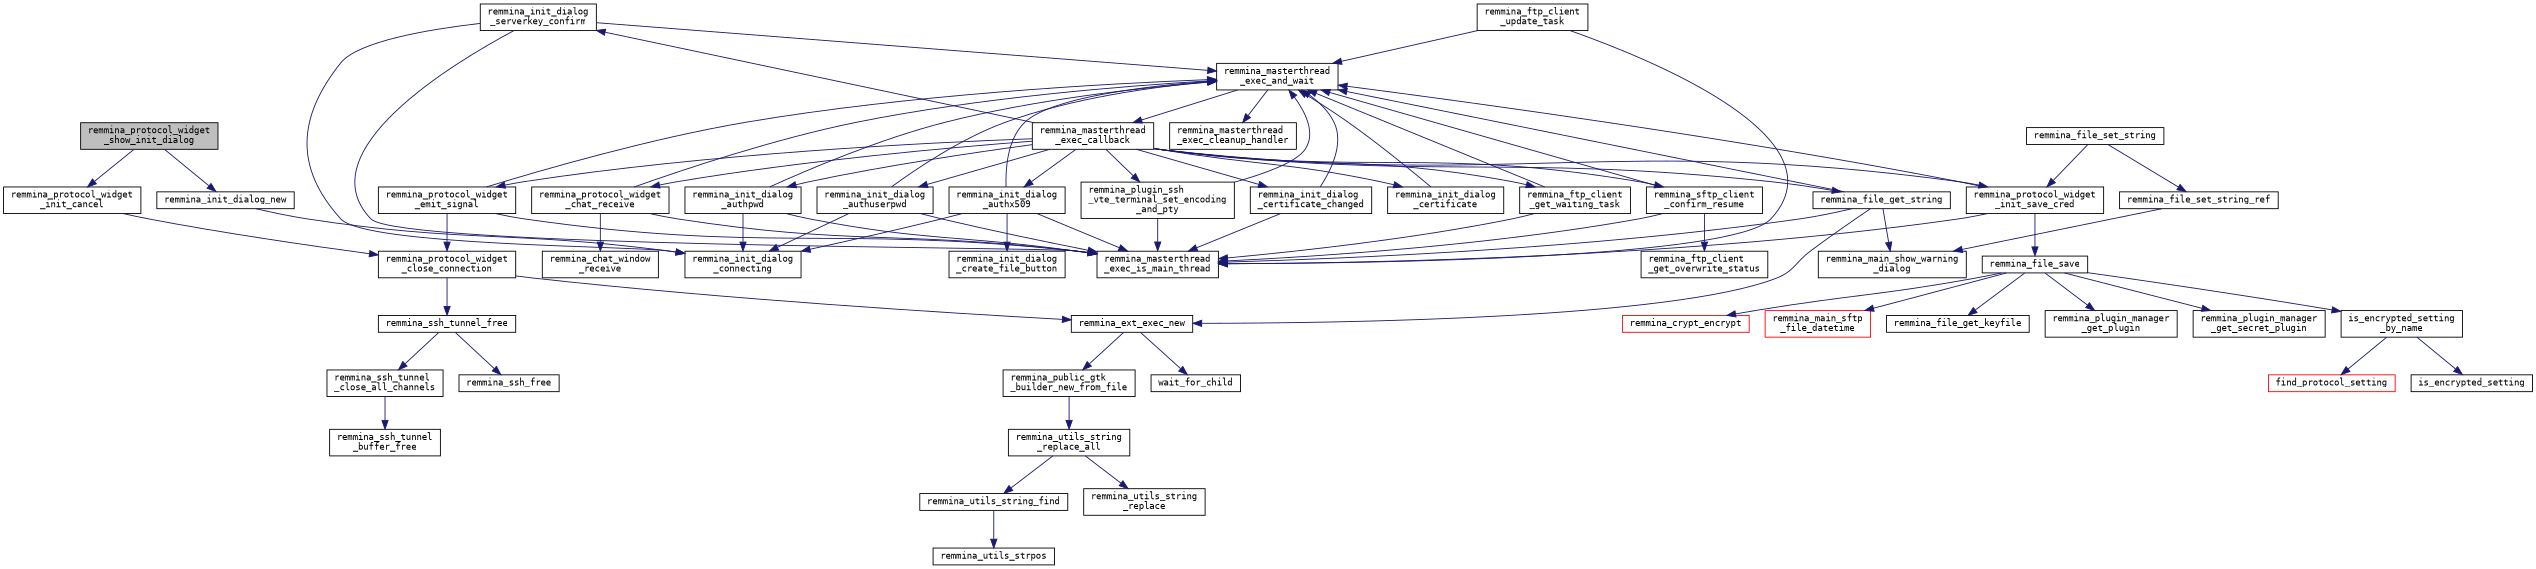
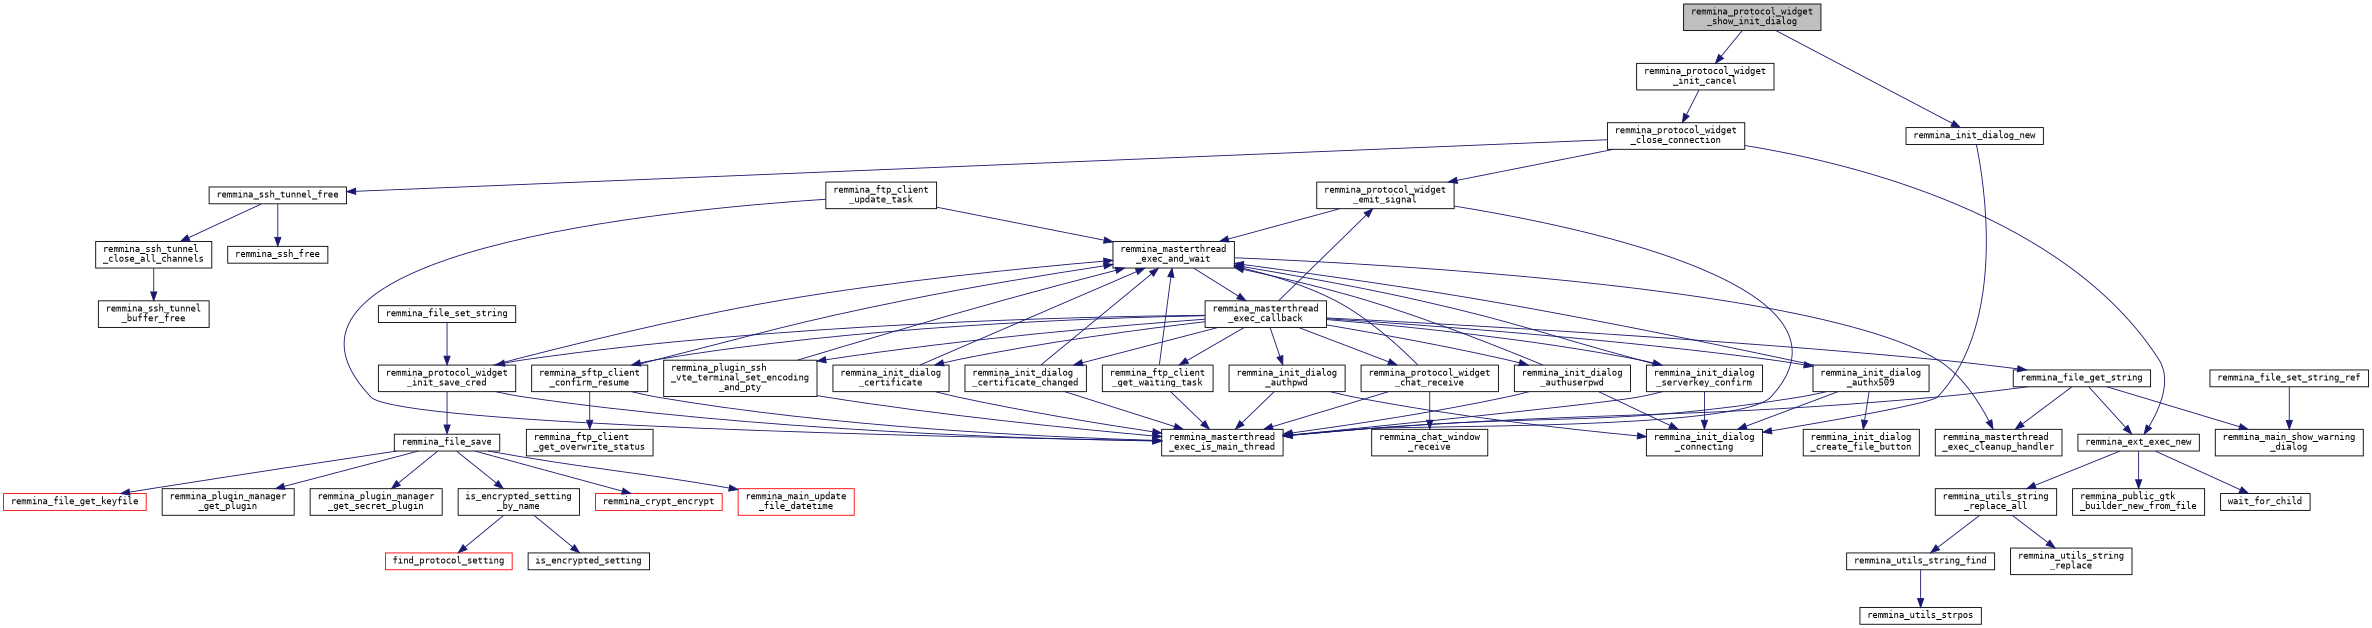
(972, 116) -> none
(1596, 142) -> (2047, 405)
(2143, 166) -> none
(447, 226) -> (1535, 165)
(1818, 324) -> (796, 502)
(1958, 324) -> (75, 502)
(1069, 408) -> (2077, 468)
none -> (1044, 414)
